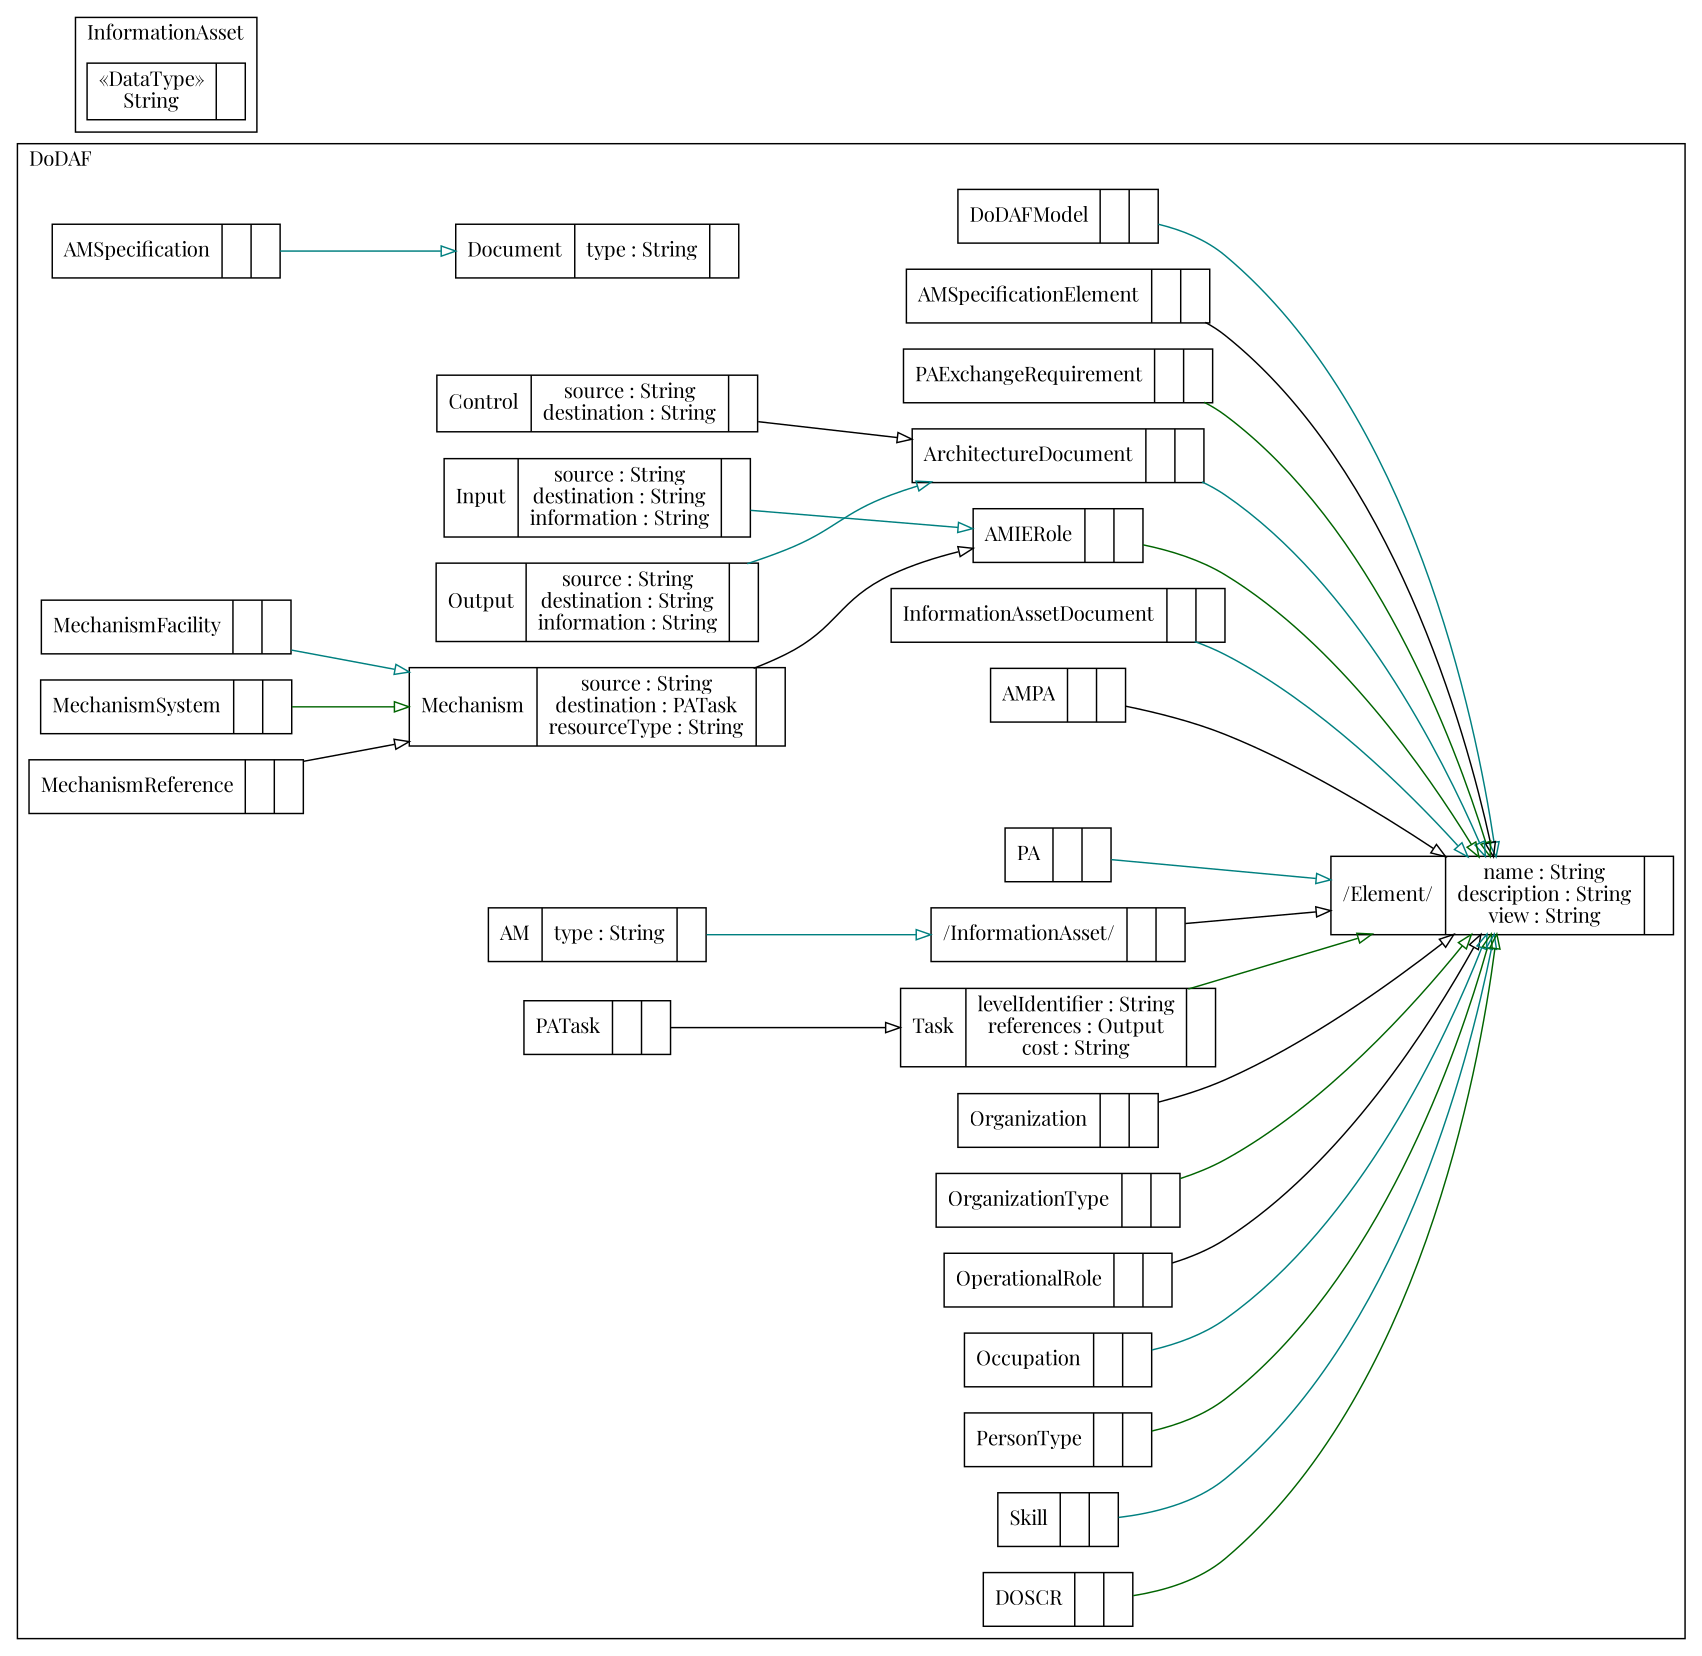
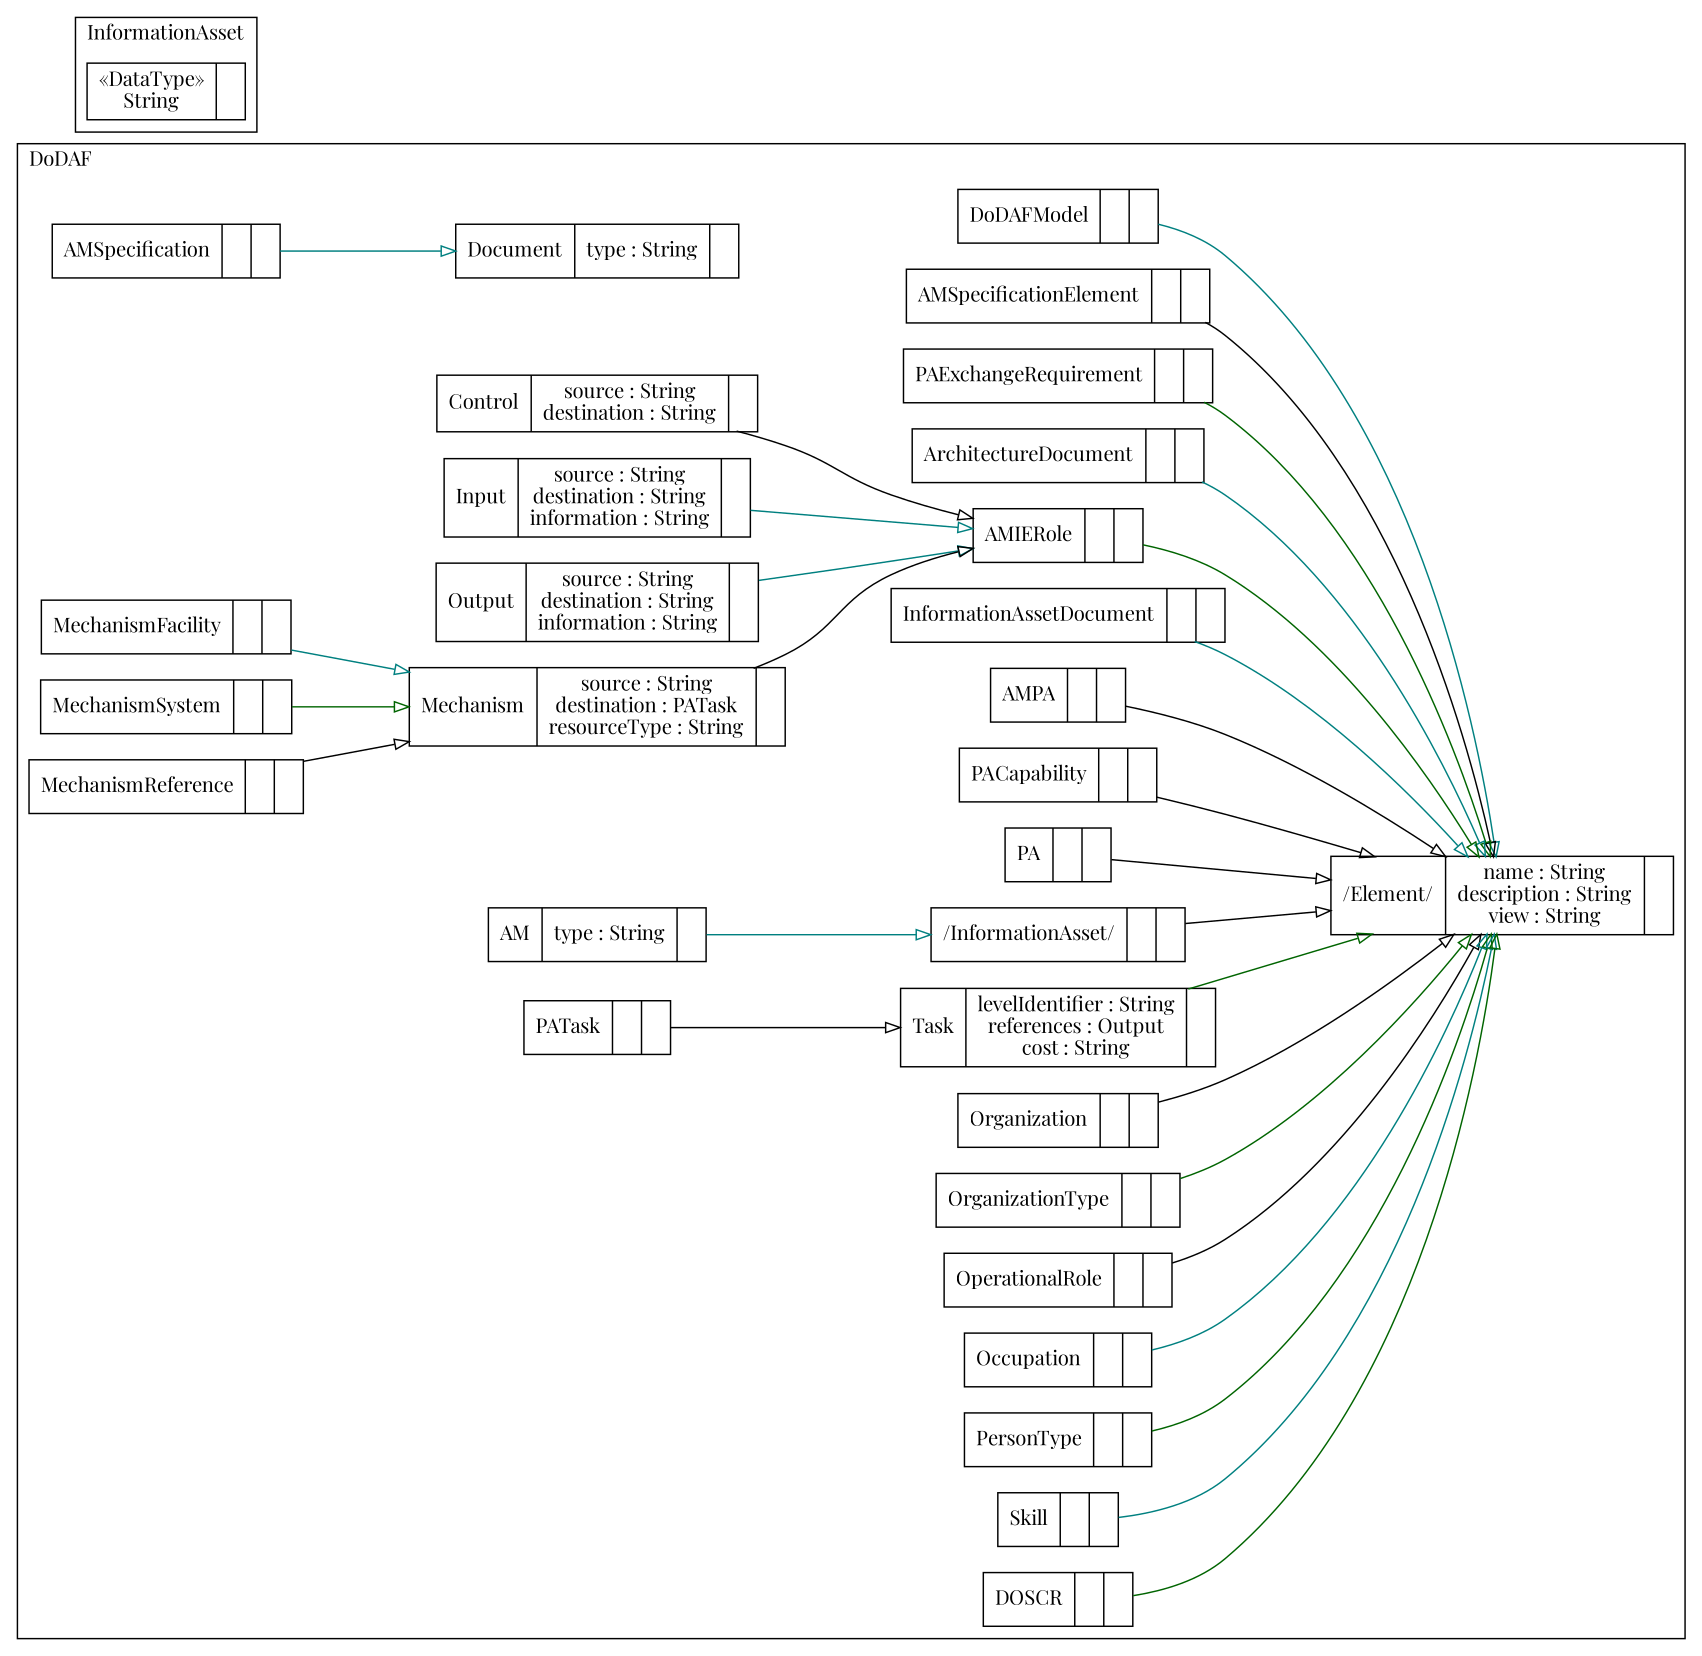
(828, 430) -> (847, 475)
(829, 528) -> (859, 566)
none -> (1058, 775)
(1214, 869) -> (1214, 869)
